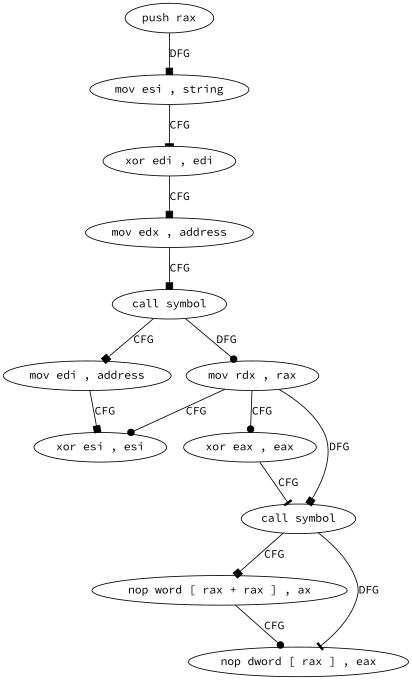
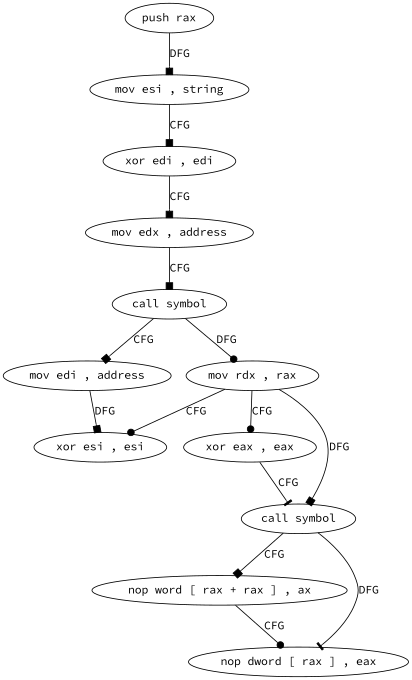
(169, 123) -> (169, 121)
(105, 412) -> (105, 412)
